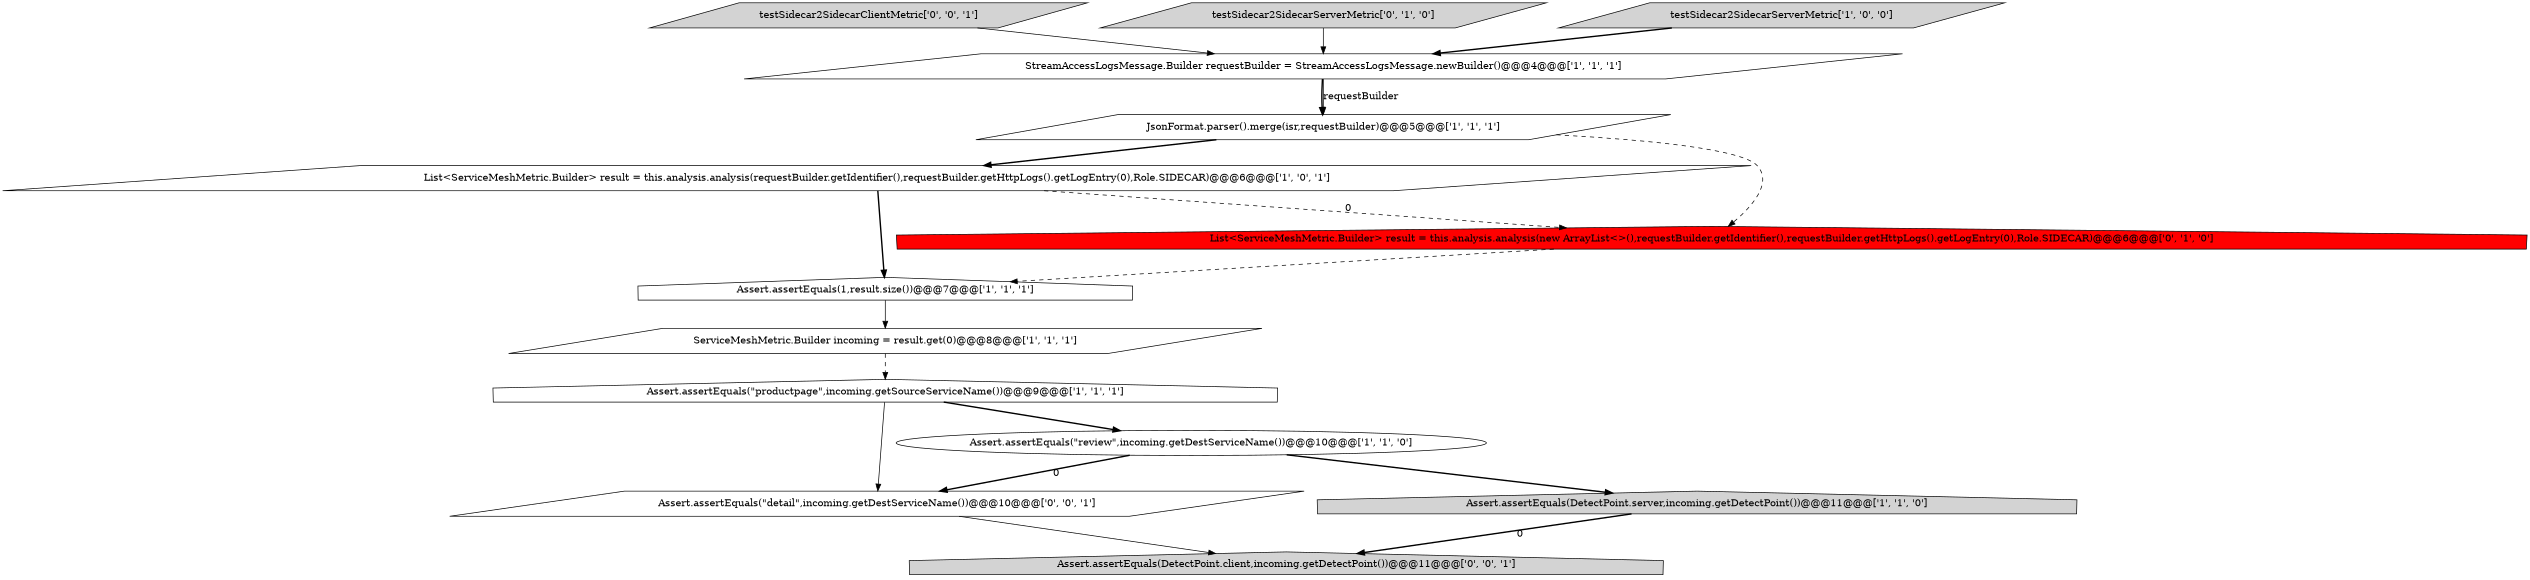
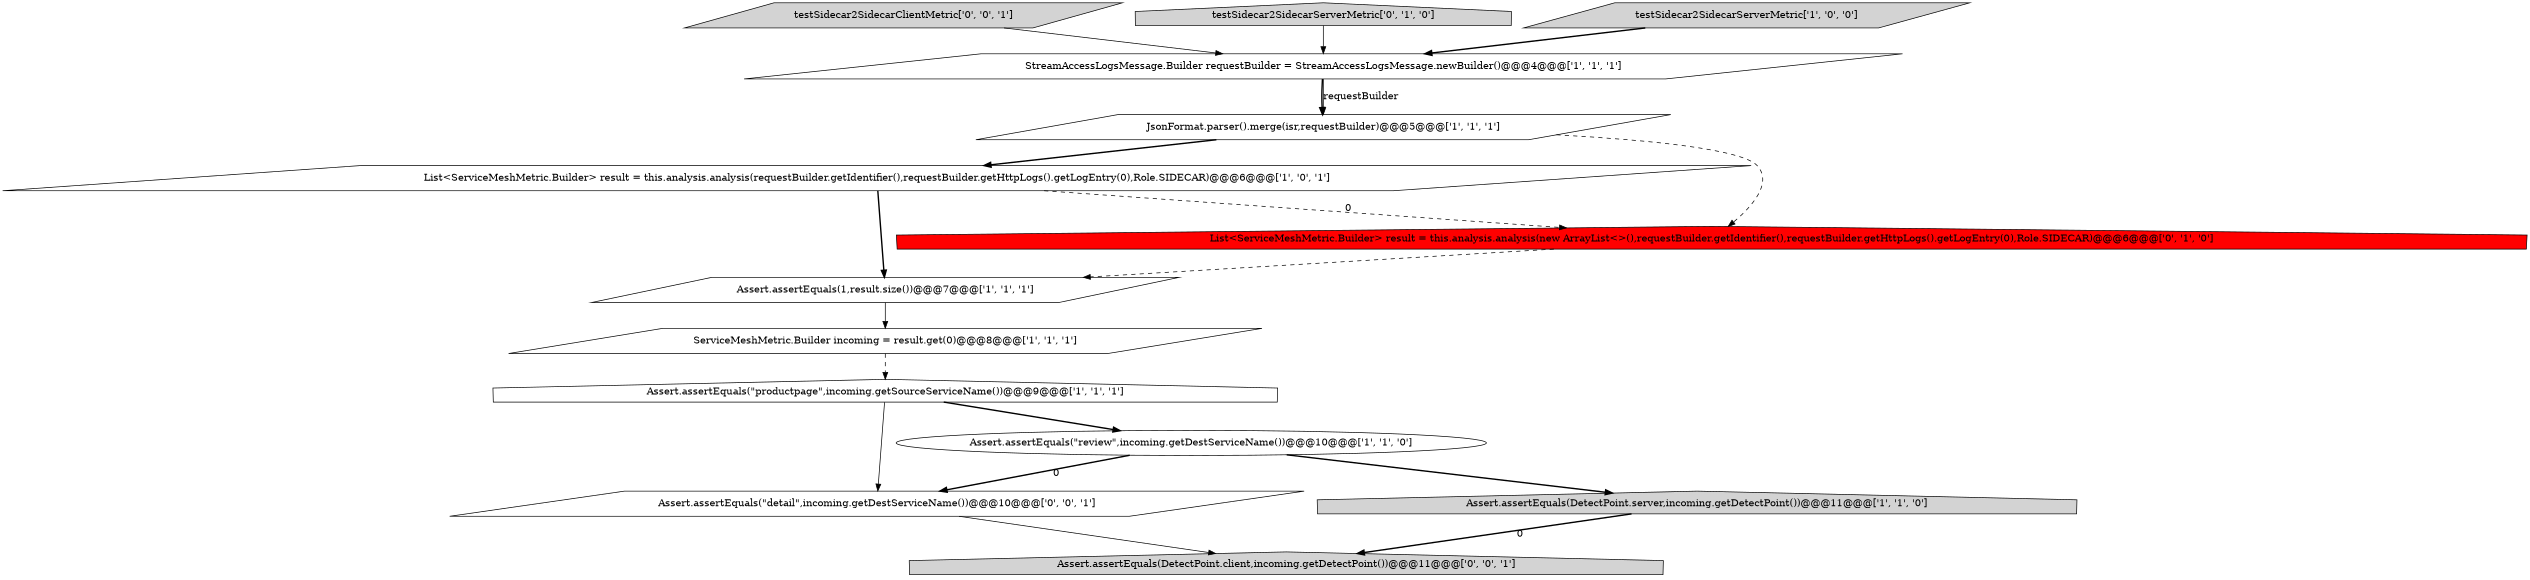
(1323, 15) -> (1323, 15)
(885, 290) -> (885, 290)
